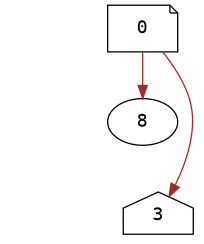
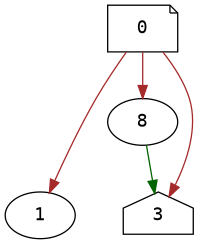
none -> (149, 163)
none -> (40, 215)
